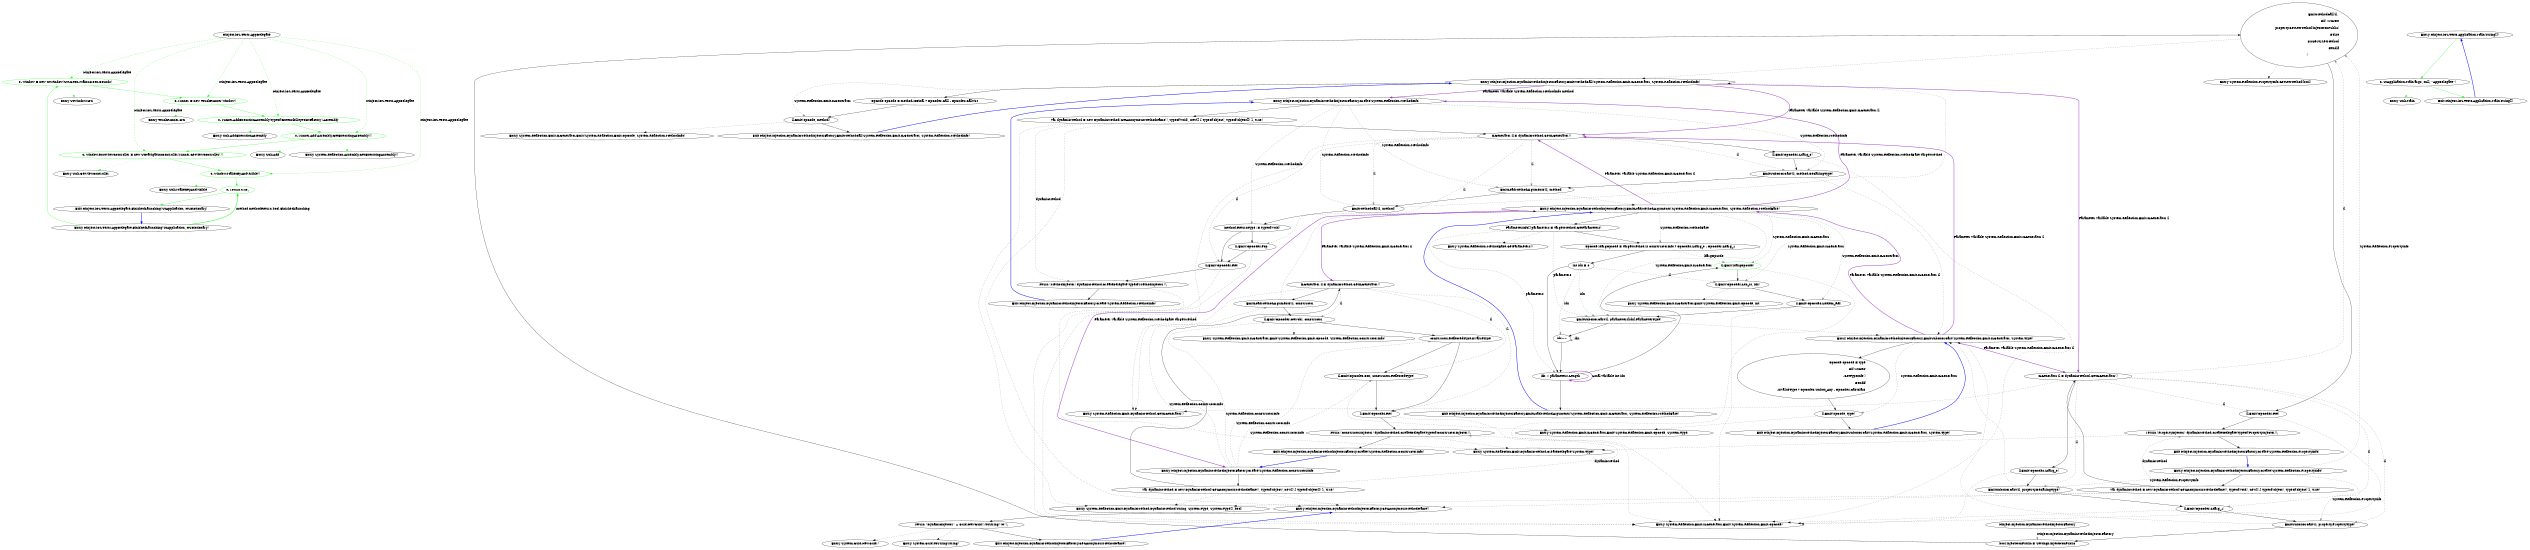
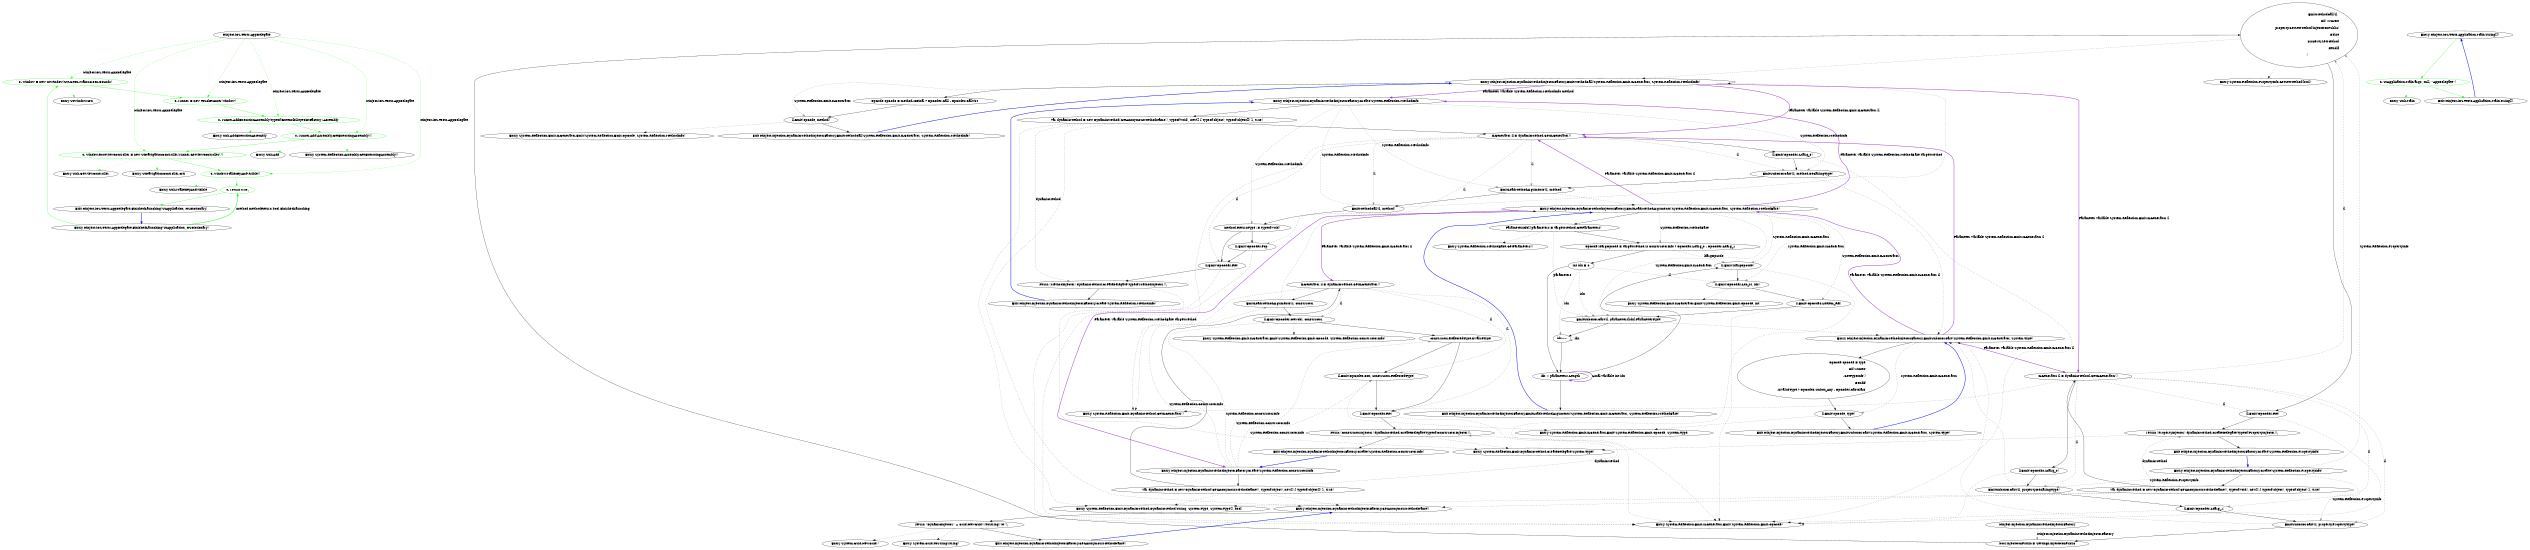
(2418, 82) -> (2418, 82)
(167, 120) -> none
none -> (159, 174)
(1738, 266) -> (1738, 266)
(1478, 269) -> none
